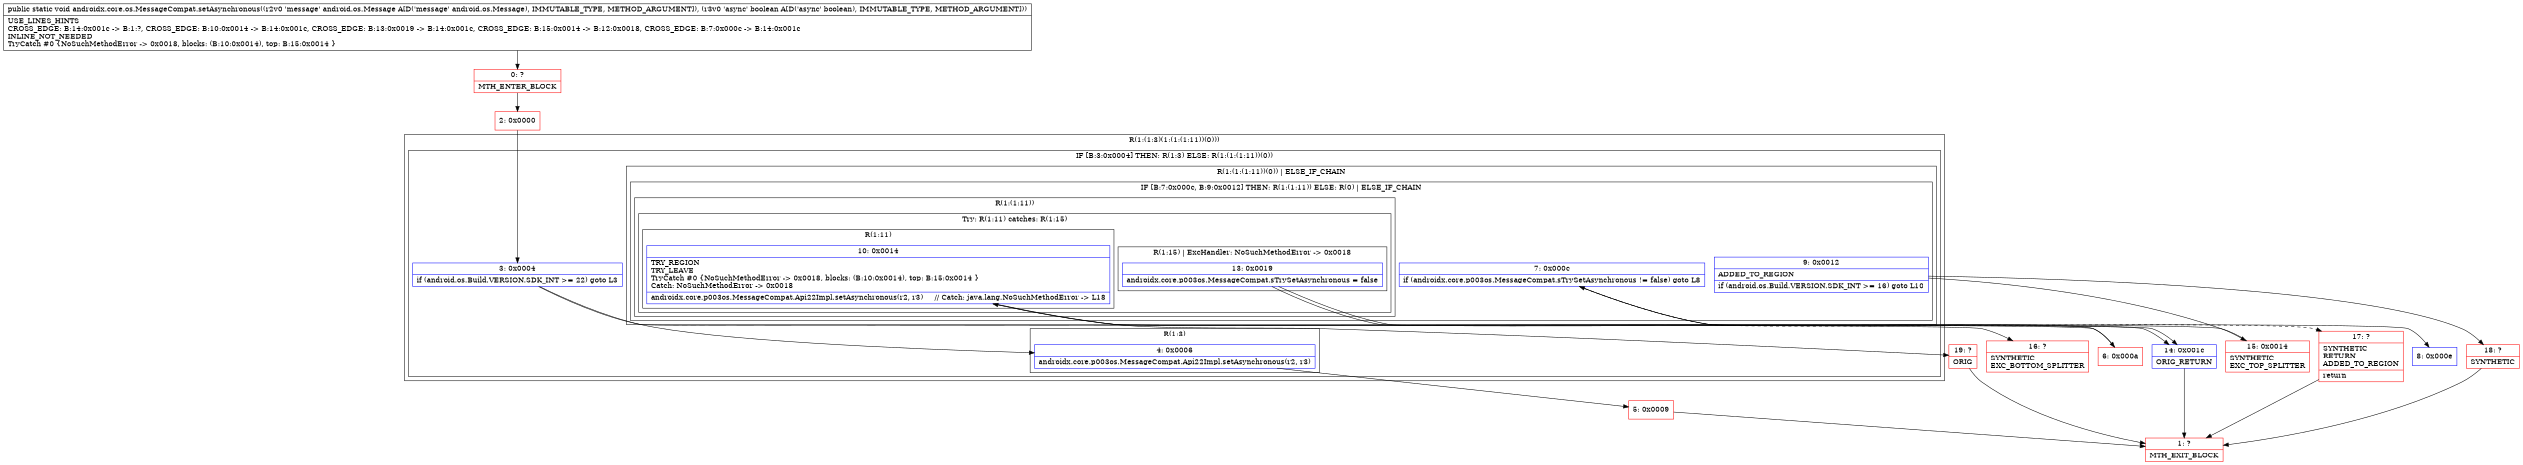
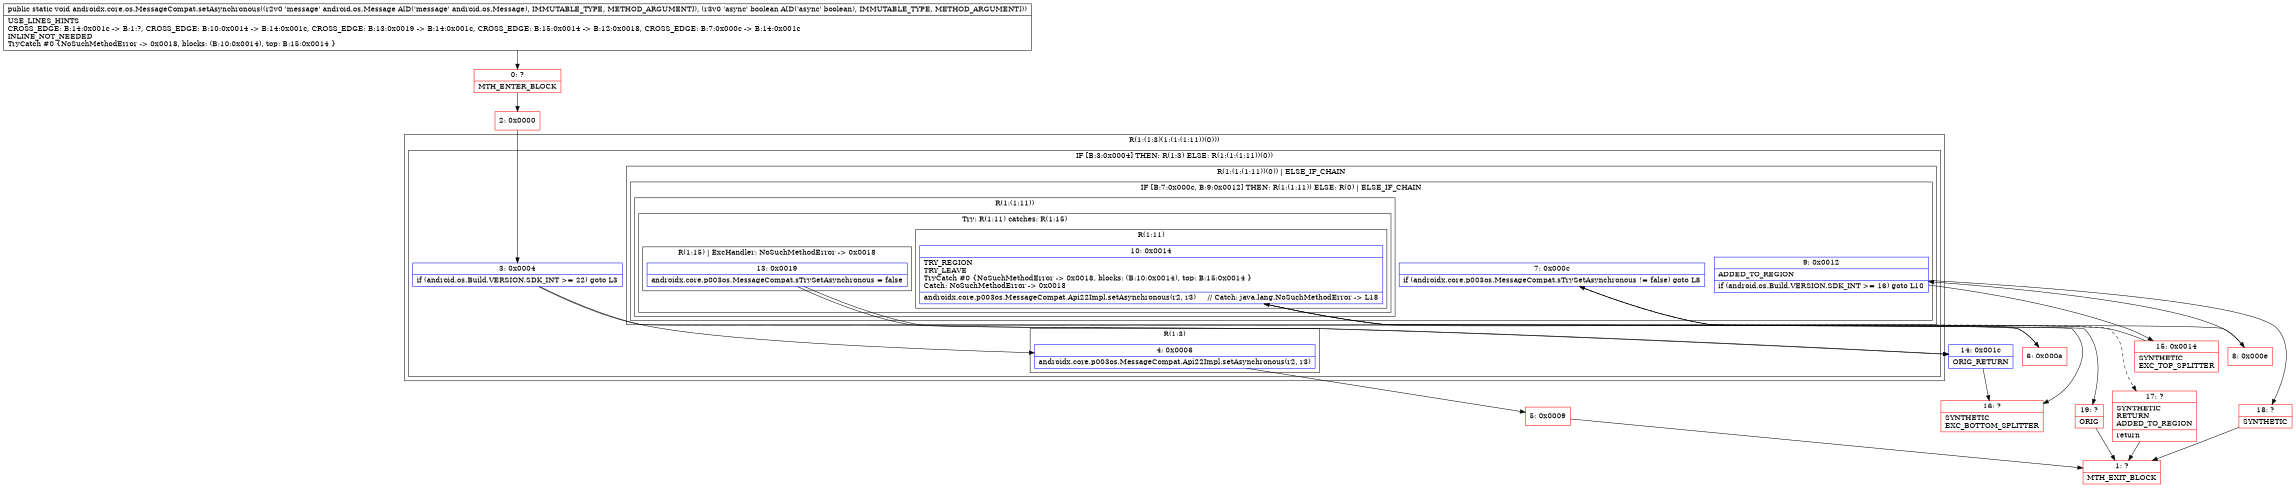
none -> (2094, 299)
(2435, 356) -> (2250, 356)
(2184, 401) -> (1986, 382)
